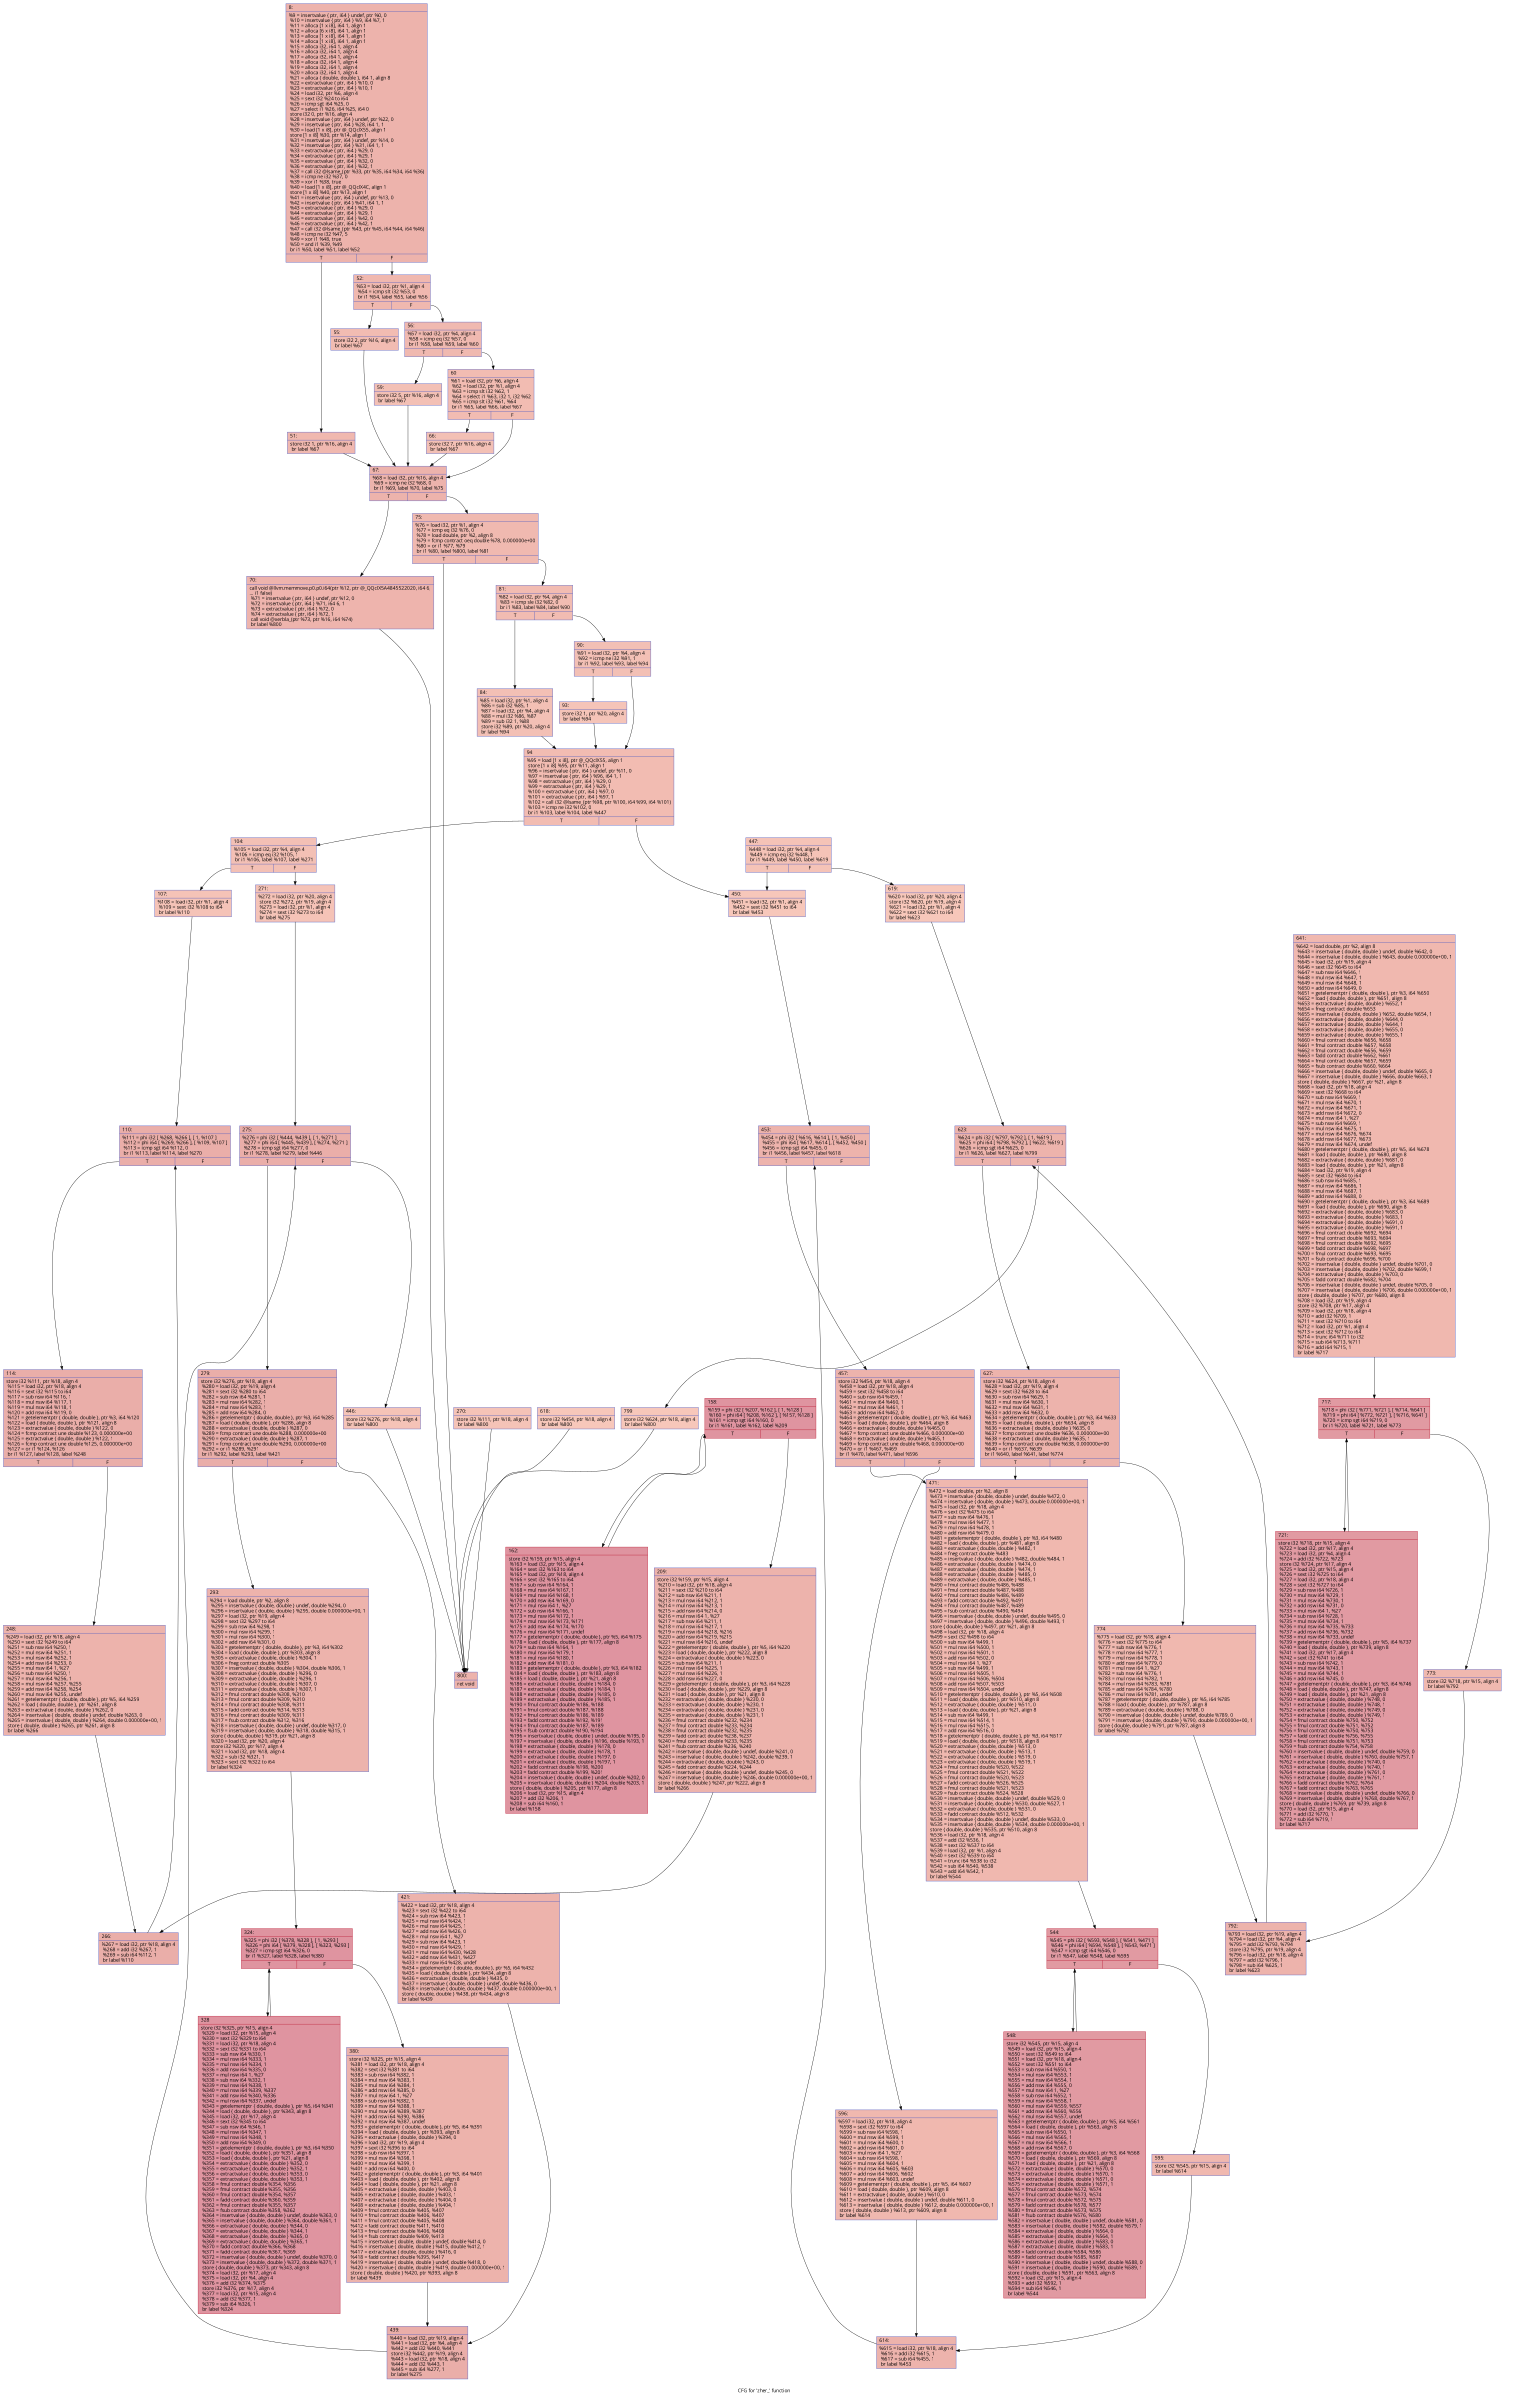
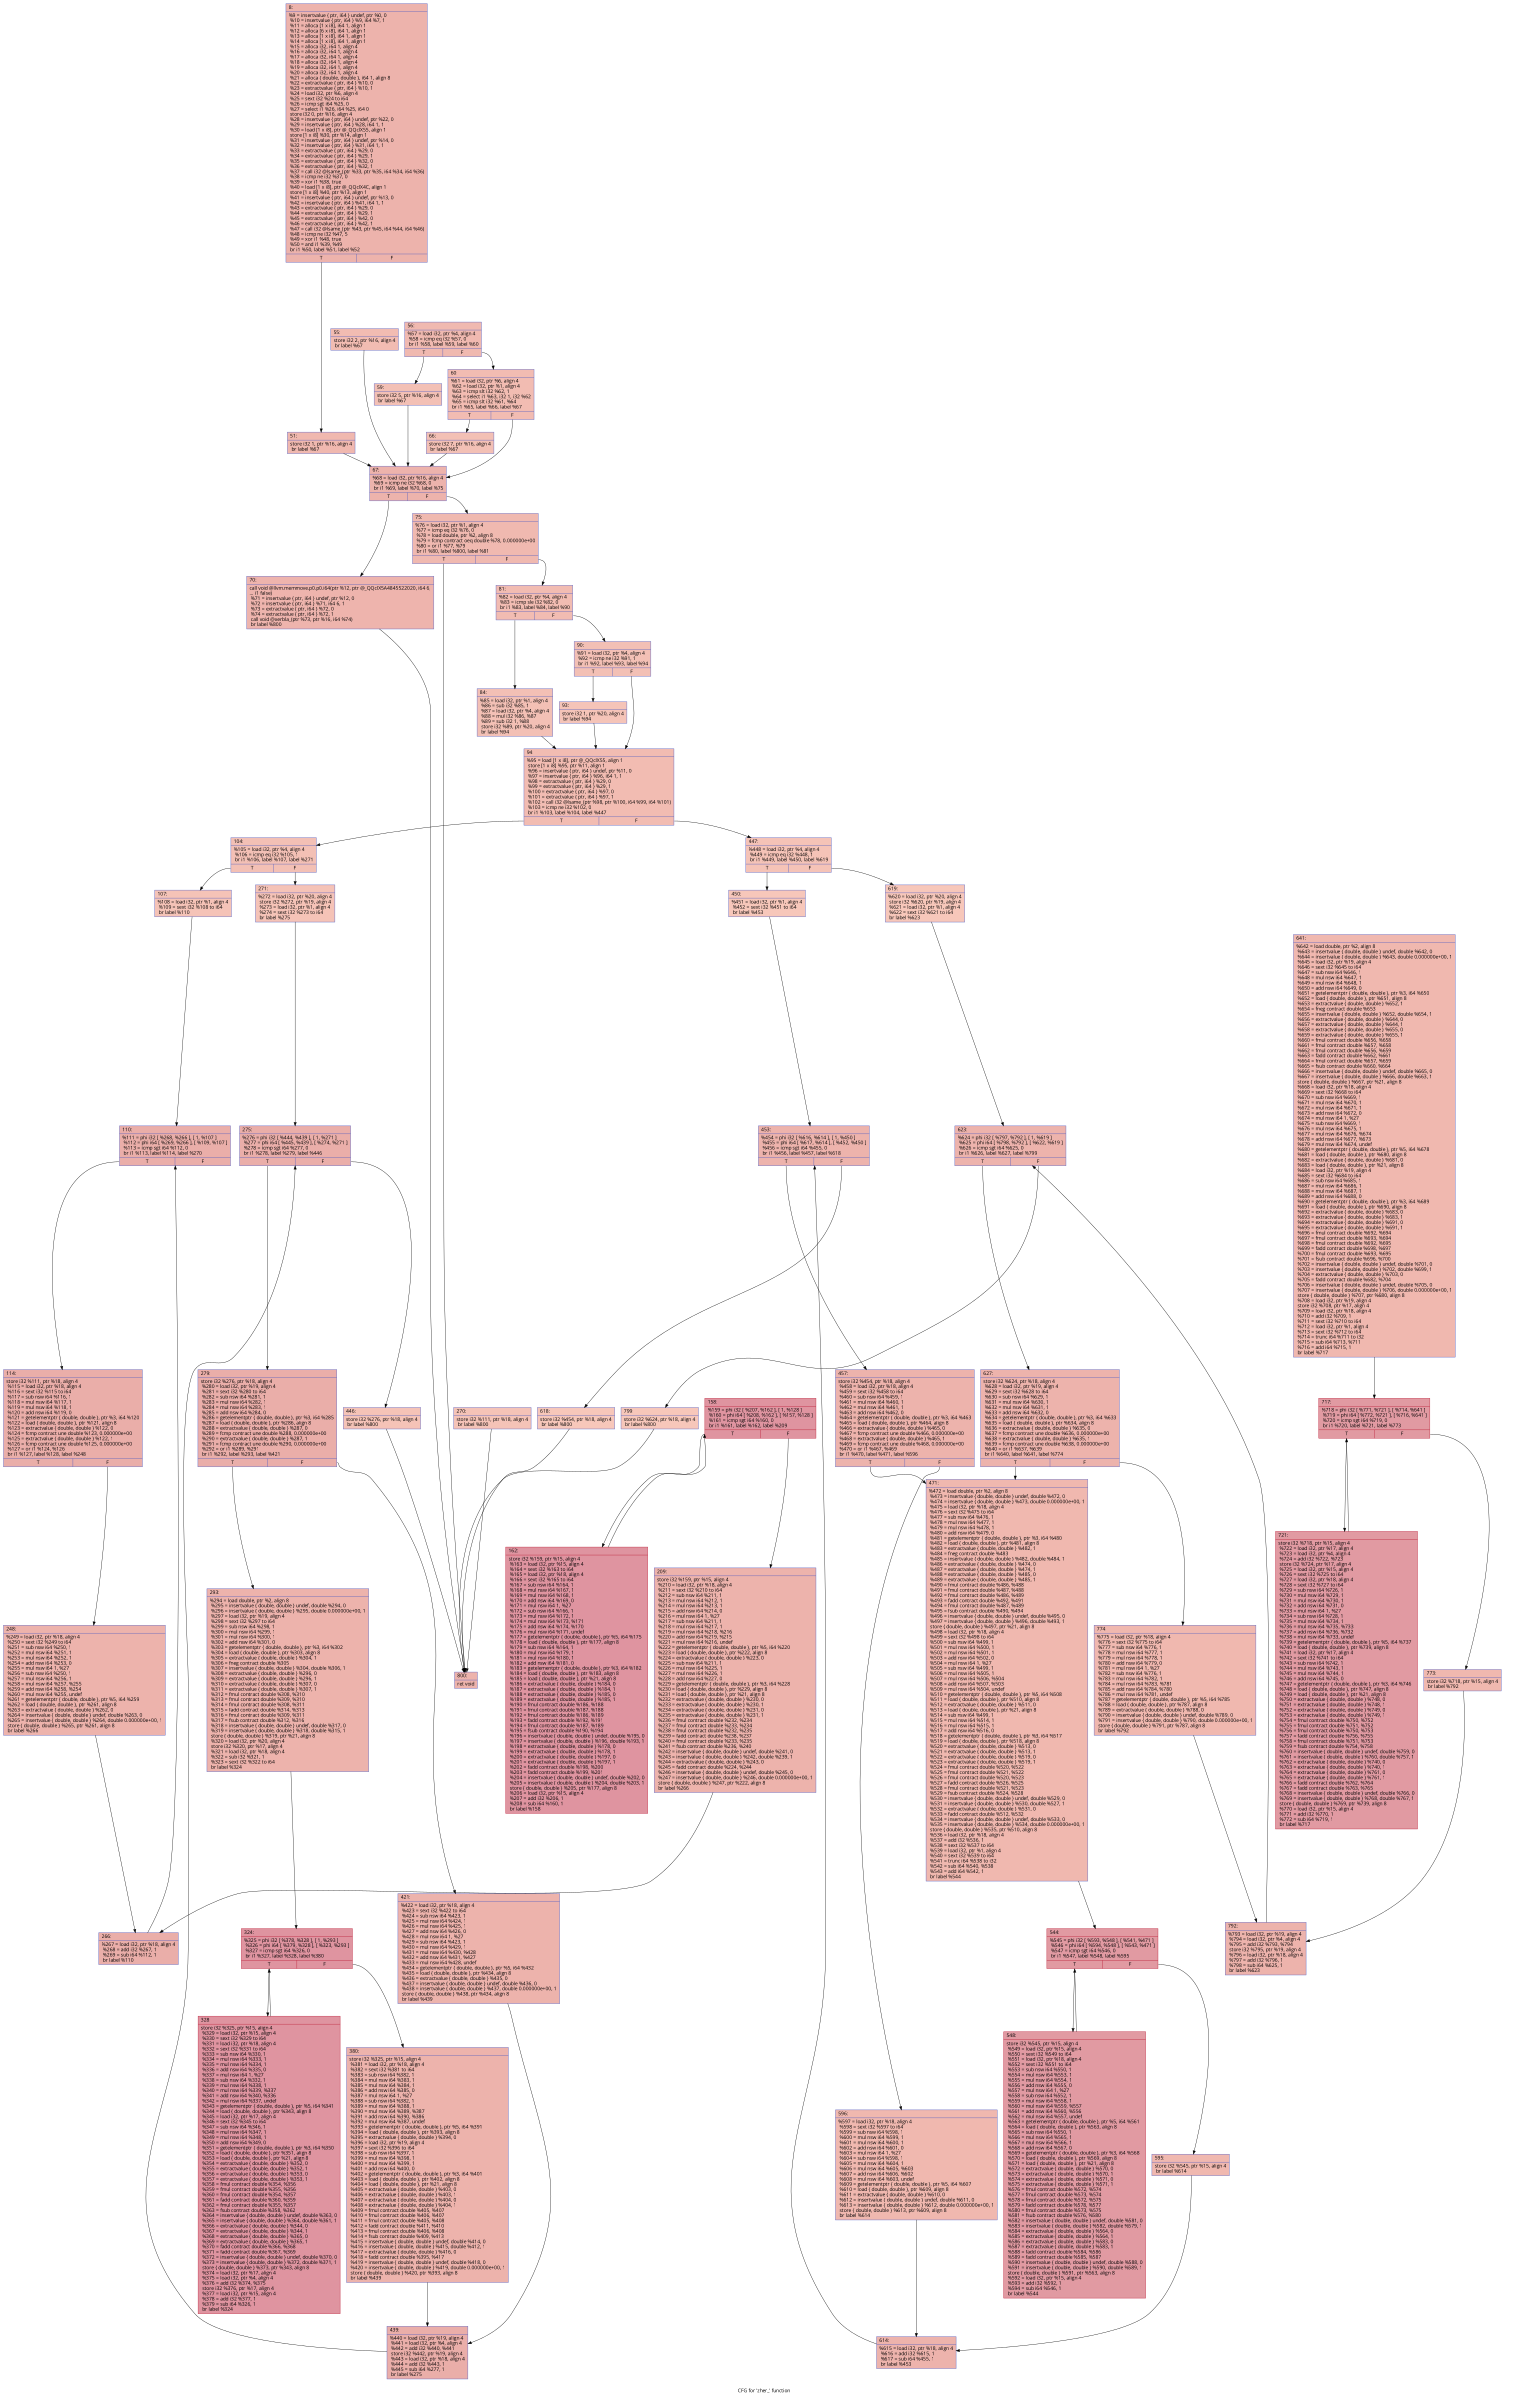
(392, 292) -> none
(668, 874) -> (712, 826)
none -> (733, 1297)
